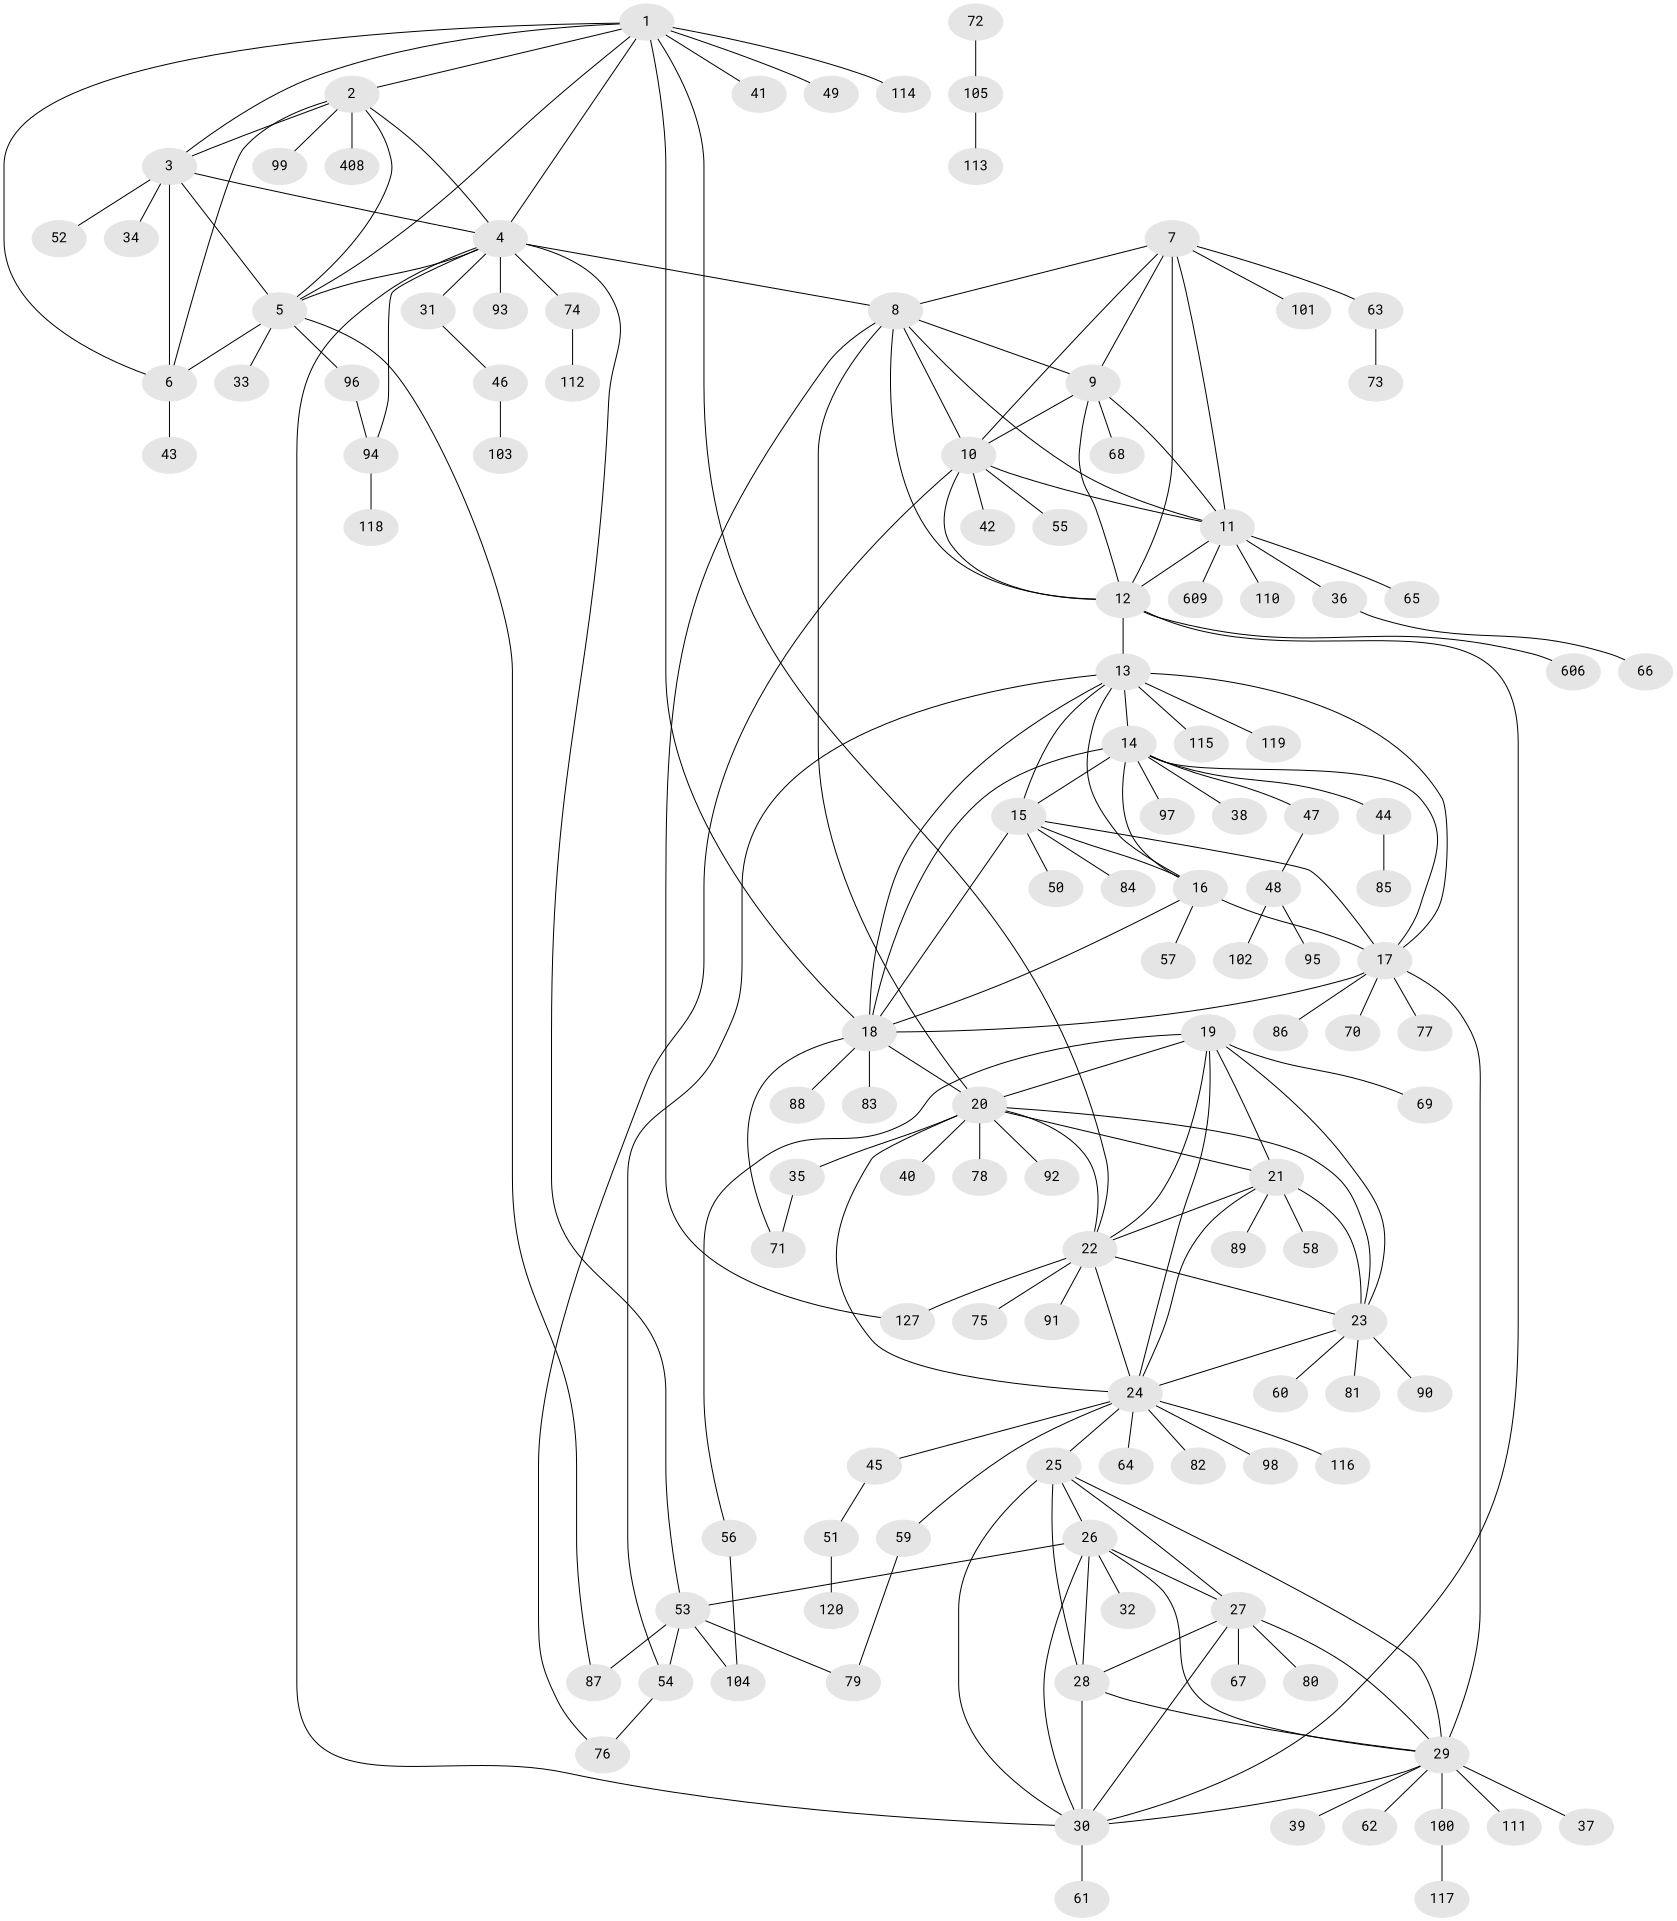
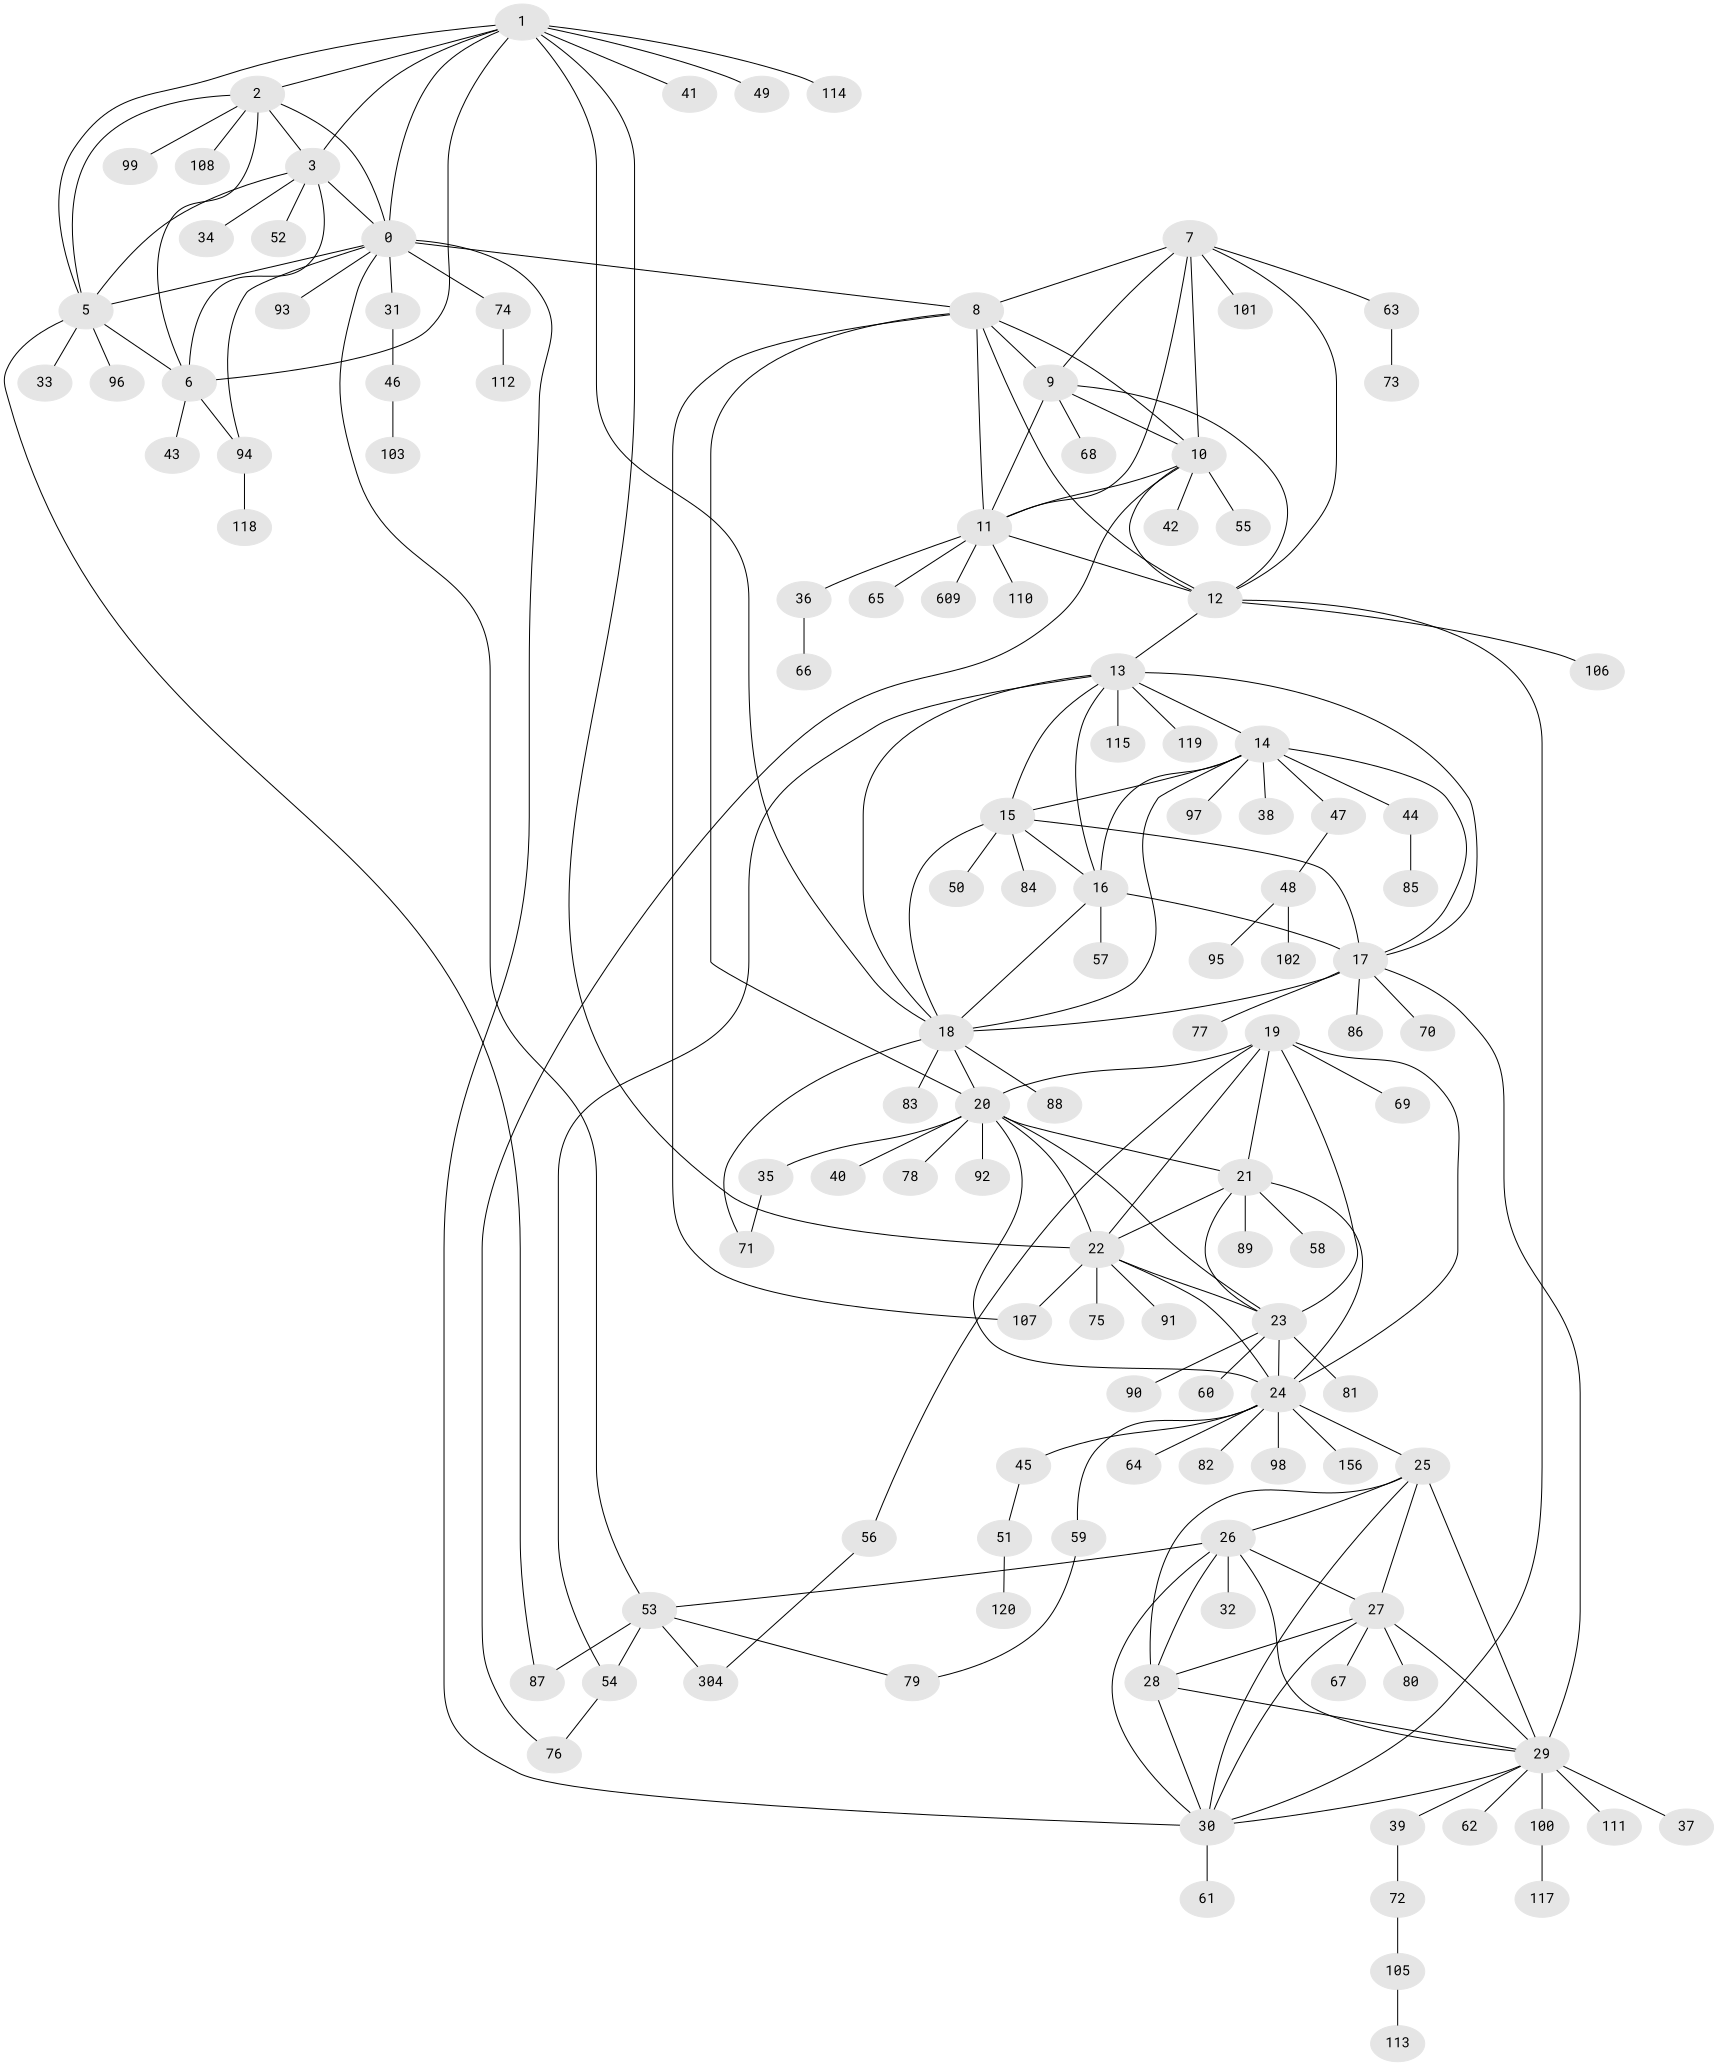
(352, 166) -> (202, 166)
(500, 239) -> (389, 239)
(362, 419) -> (217, 419)
(1573, 672) -> (1597, 672)
(908, 1322) -> (1025, 1322)
(1343, 1466) -> (1351, 1466)
(738, 1683) -> (711, 1683)
none -> (1398, 1863)
